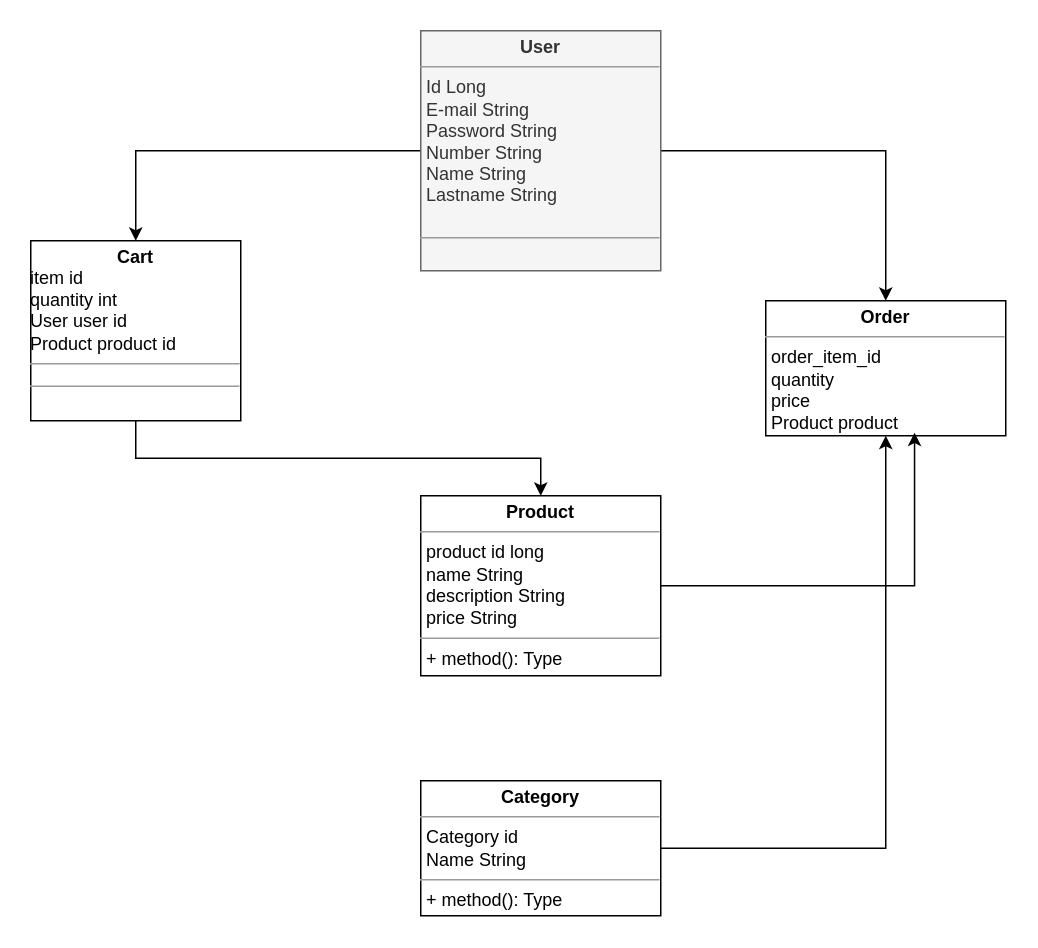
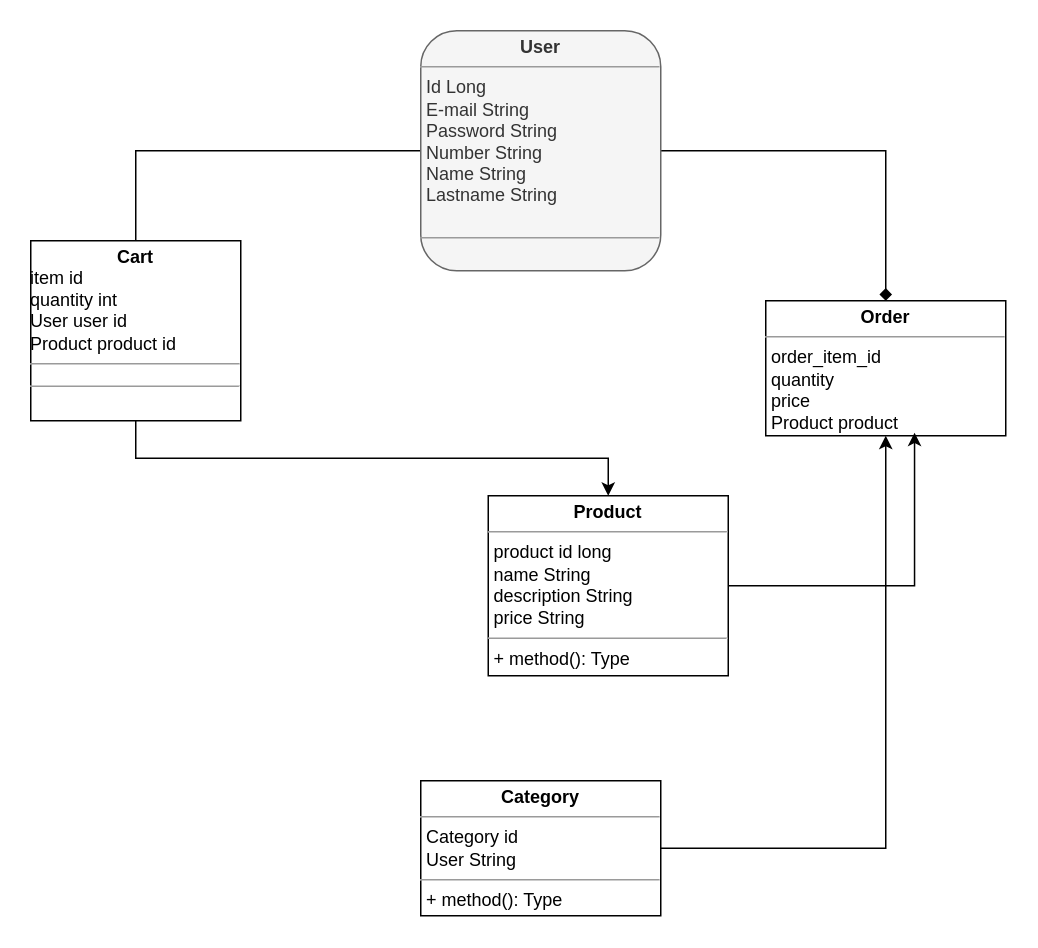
(541, 151) -> (541, 151)
(136, 229) -> (136, 233)
(886, 289) -> (886, 288)
(541, 586) -> (608, 586)
(494, 824) -> (494, 824)
